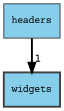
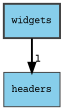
(32, 51) -> (32, 51)
